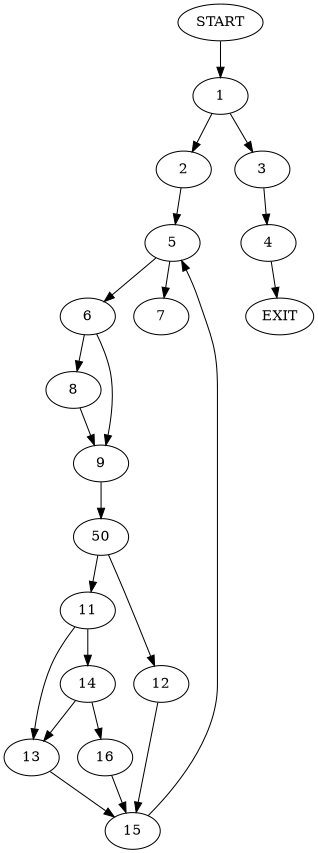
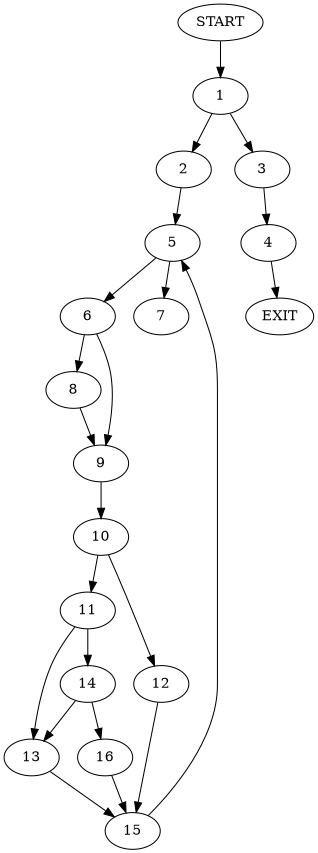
(101, 537) -> (101, 537)
